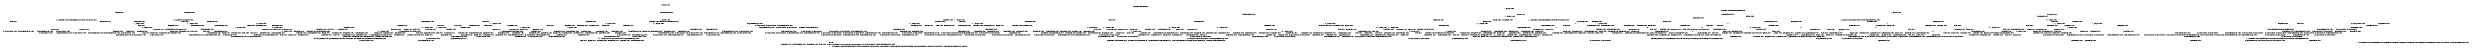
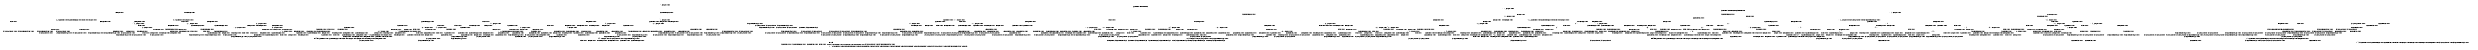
none -> (2080, 26)
